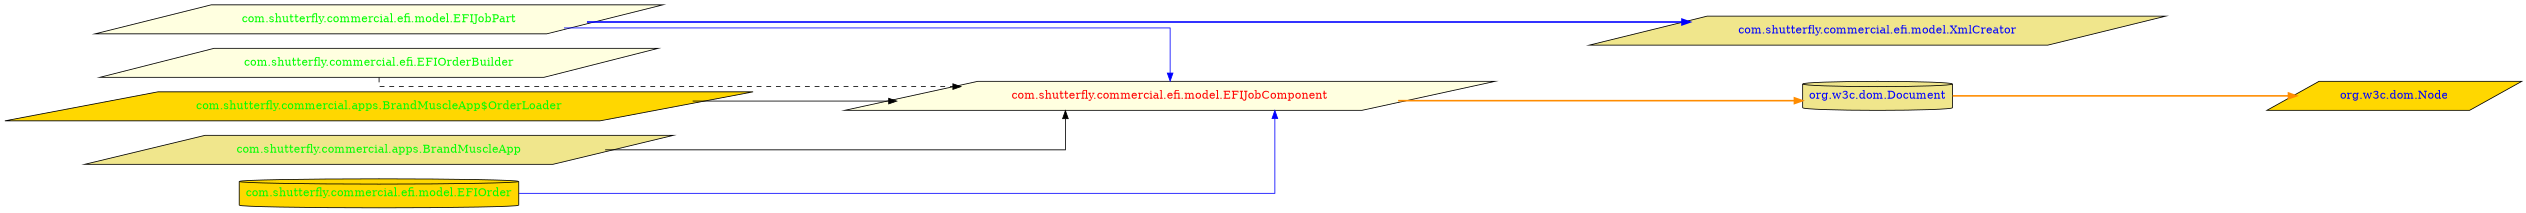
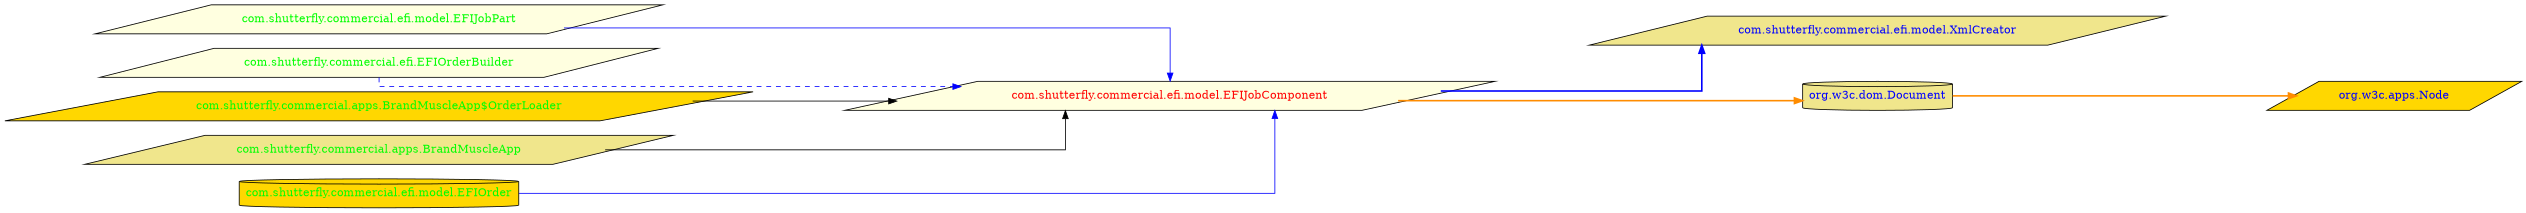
(1134, 22) -> (1590, 91)
(661, 87) -> (661, 87)
(2394, 96) -> (2394, 96)
